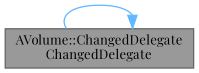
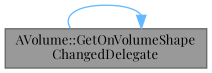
(99, 48) -> (106, 48)
